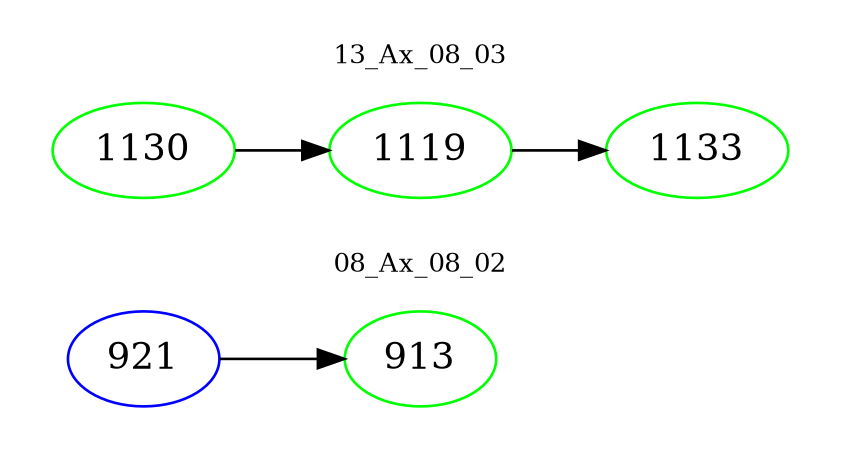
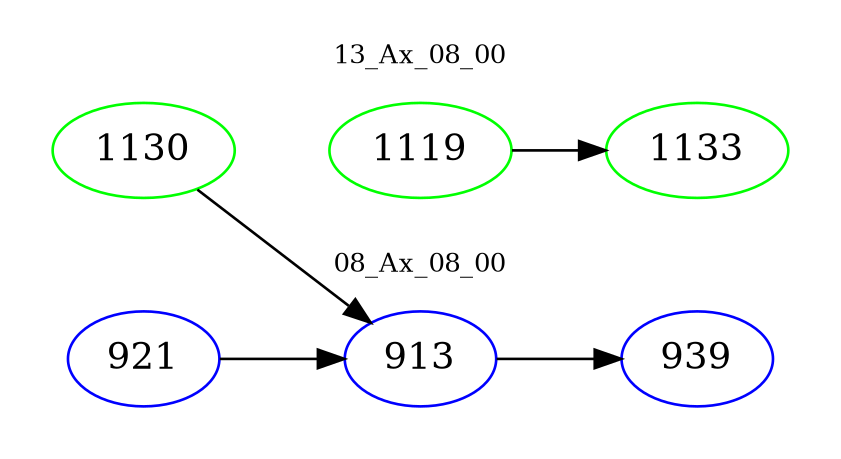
(420, 57) -> (420, 57)
(269, 150) -> (284, 256)
(420, 265) -> (420, 265)
(420, 359) -> (420, 359)
none -> (697, 359)
